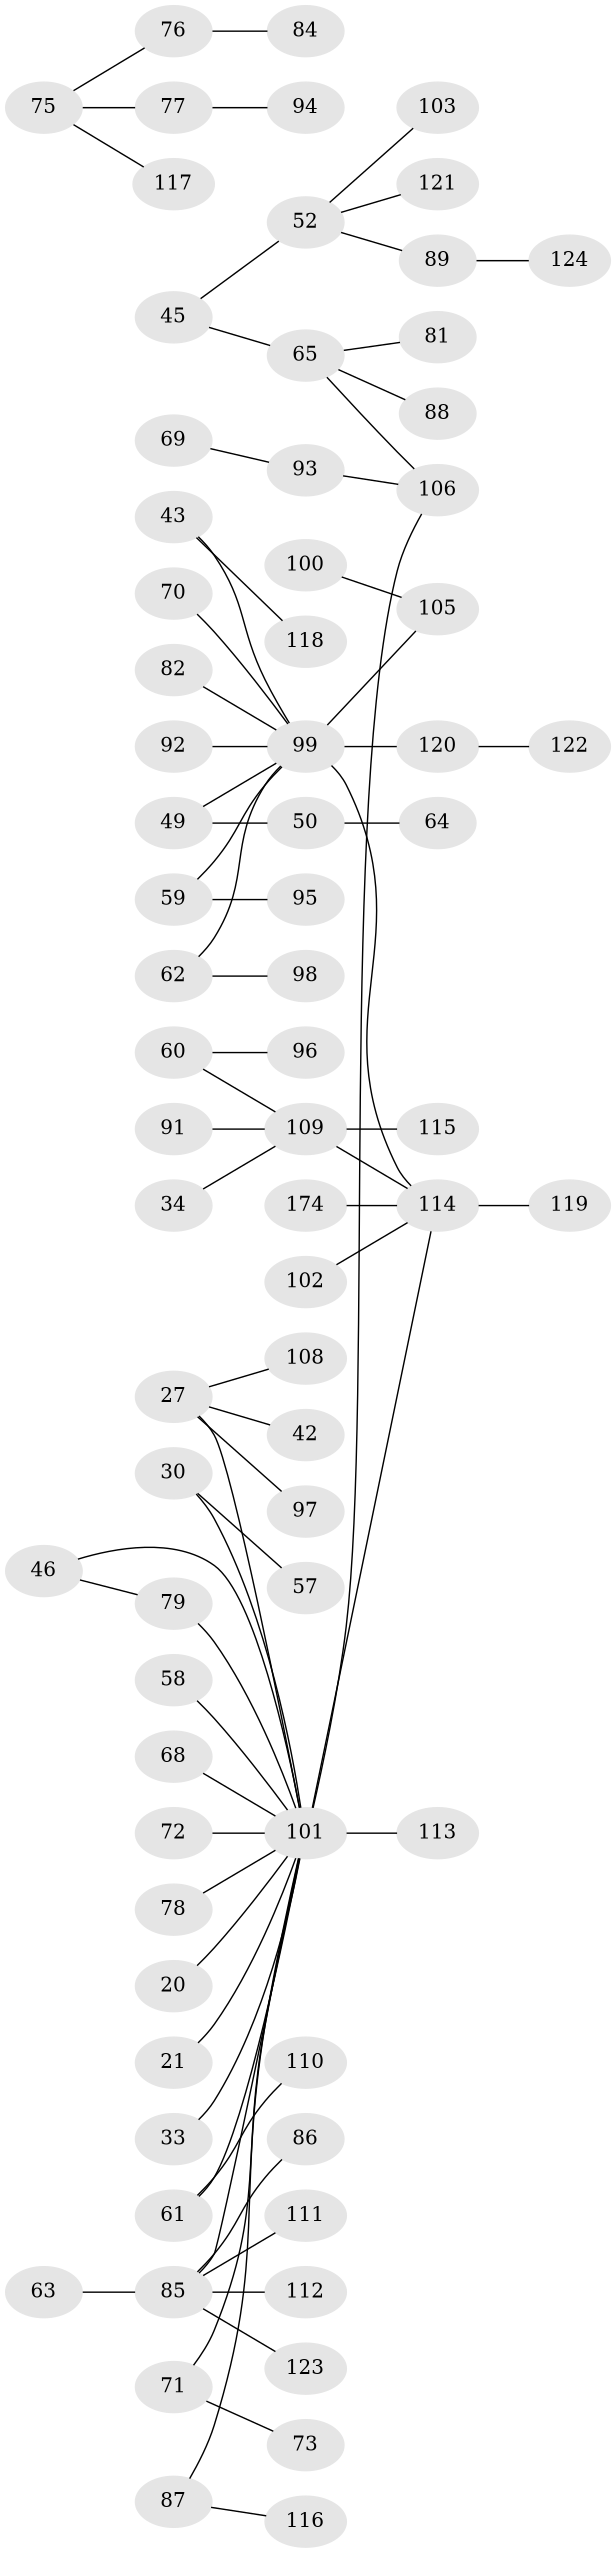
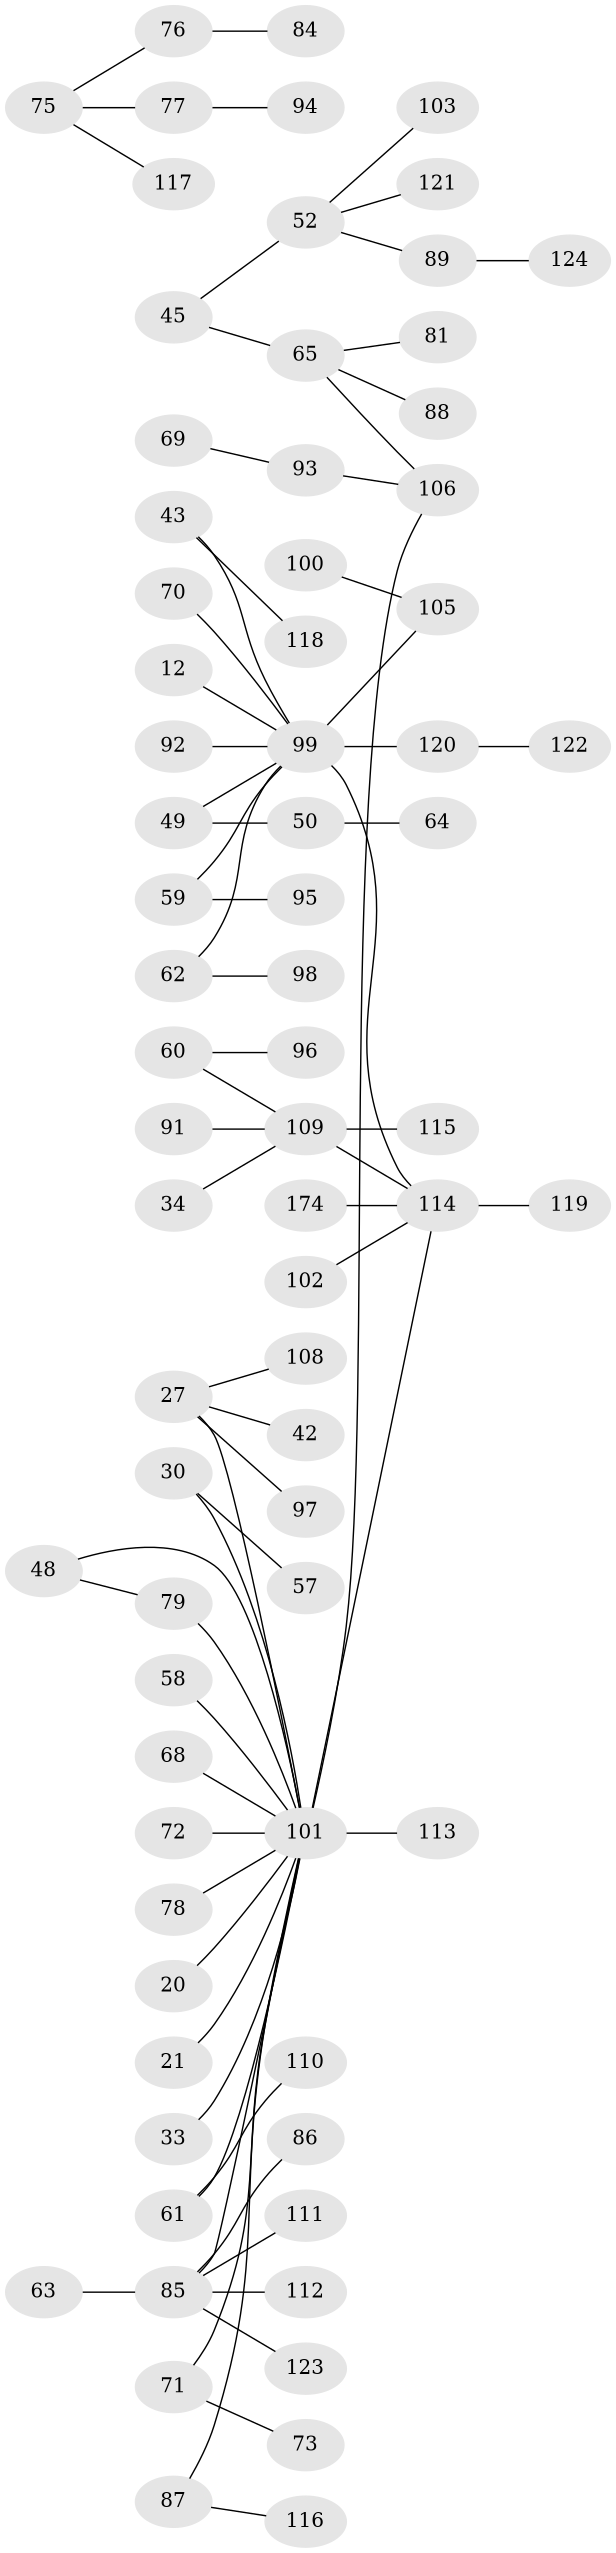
(174, 670) -> (174, 670)
(44, 1571) -> (44, 1571)
